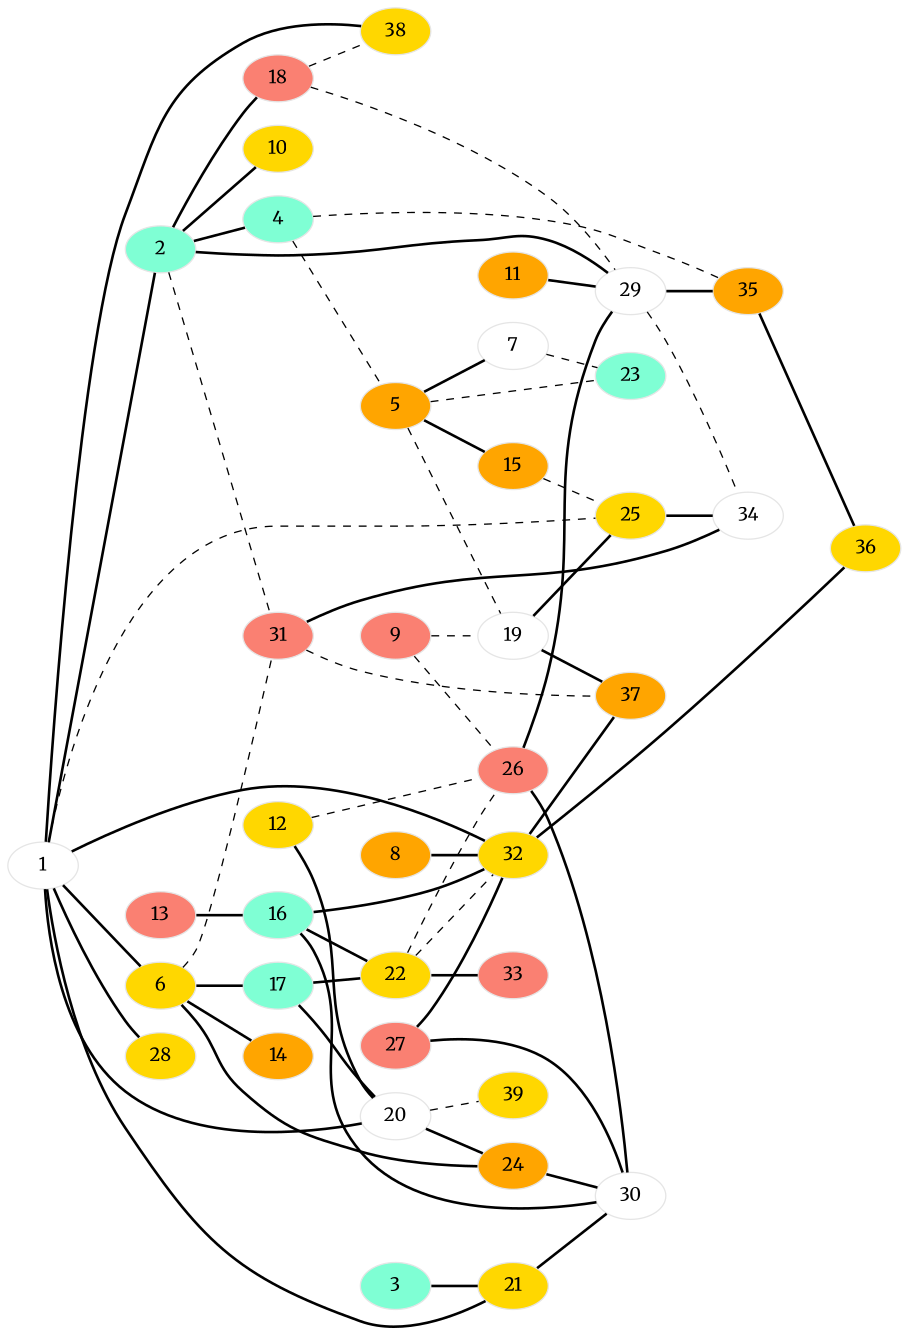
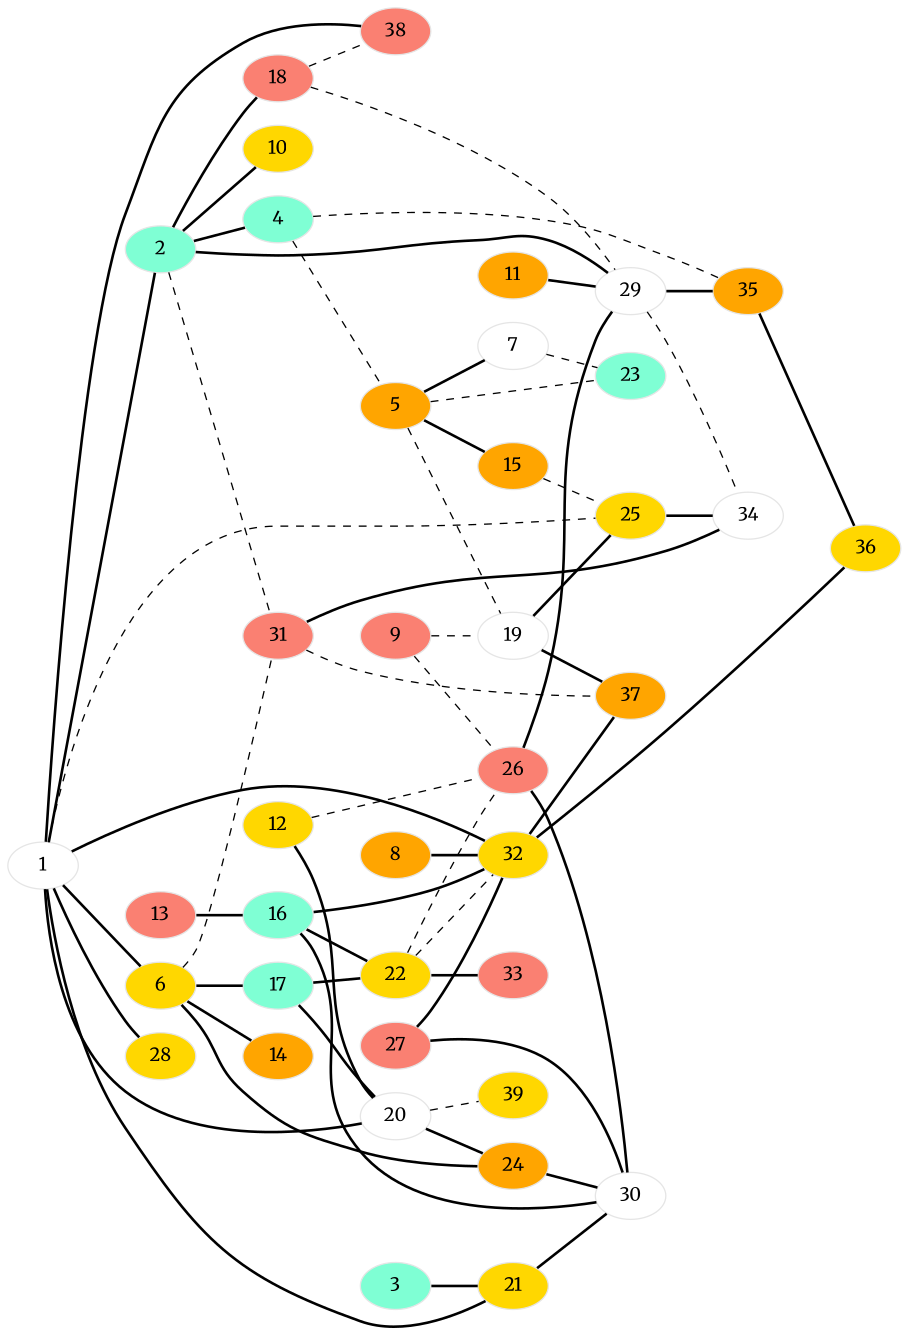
(396, 31) -> (396, 31)
